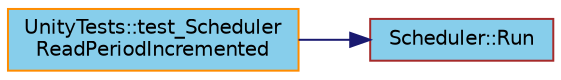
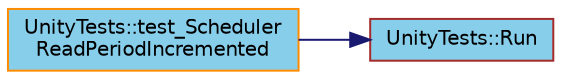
(462, 40) -> (462, 40)
